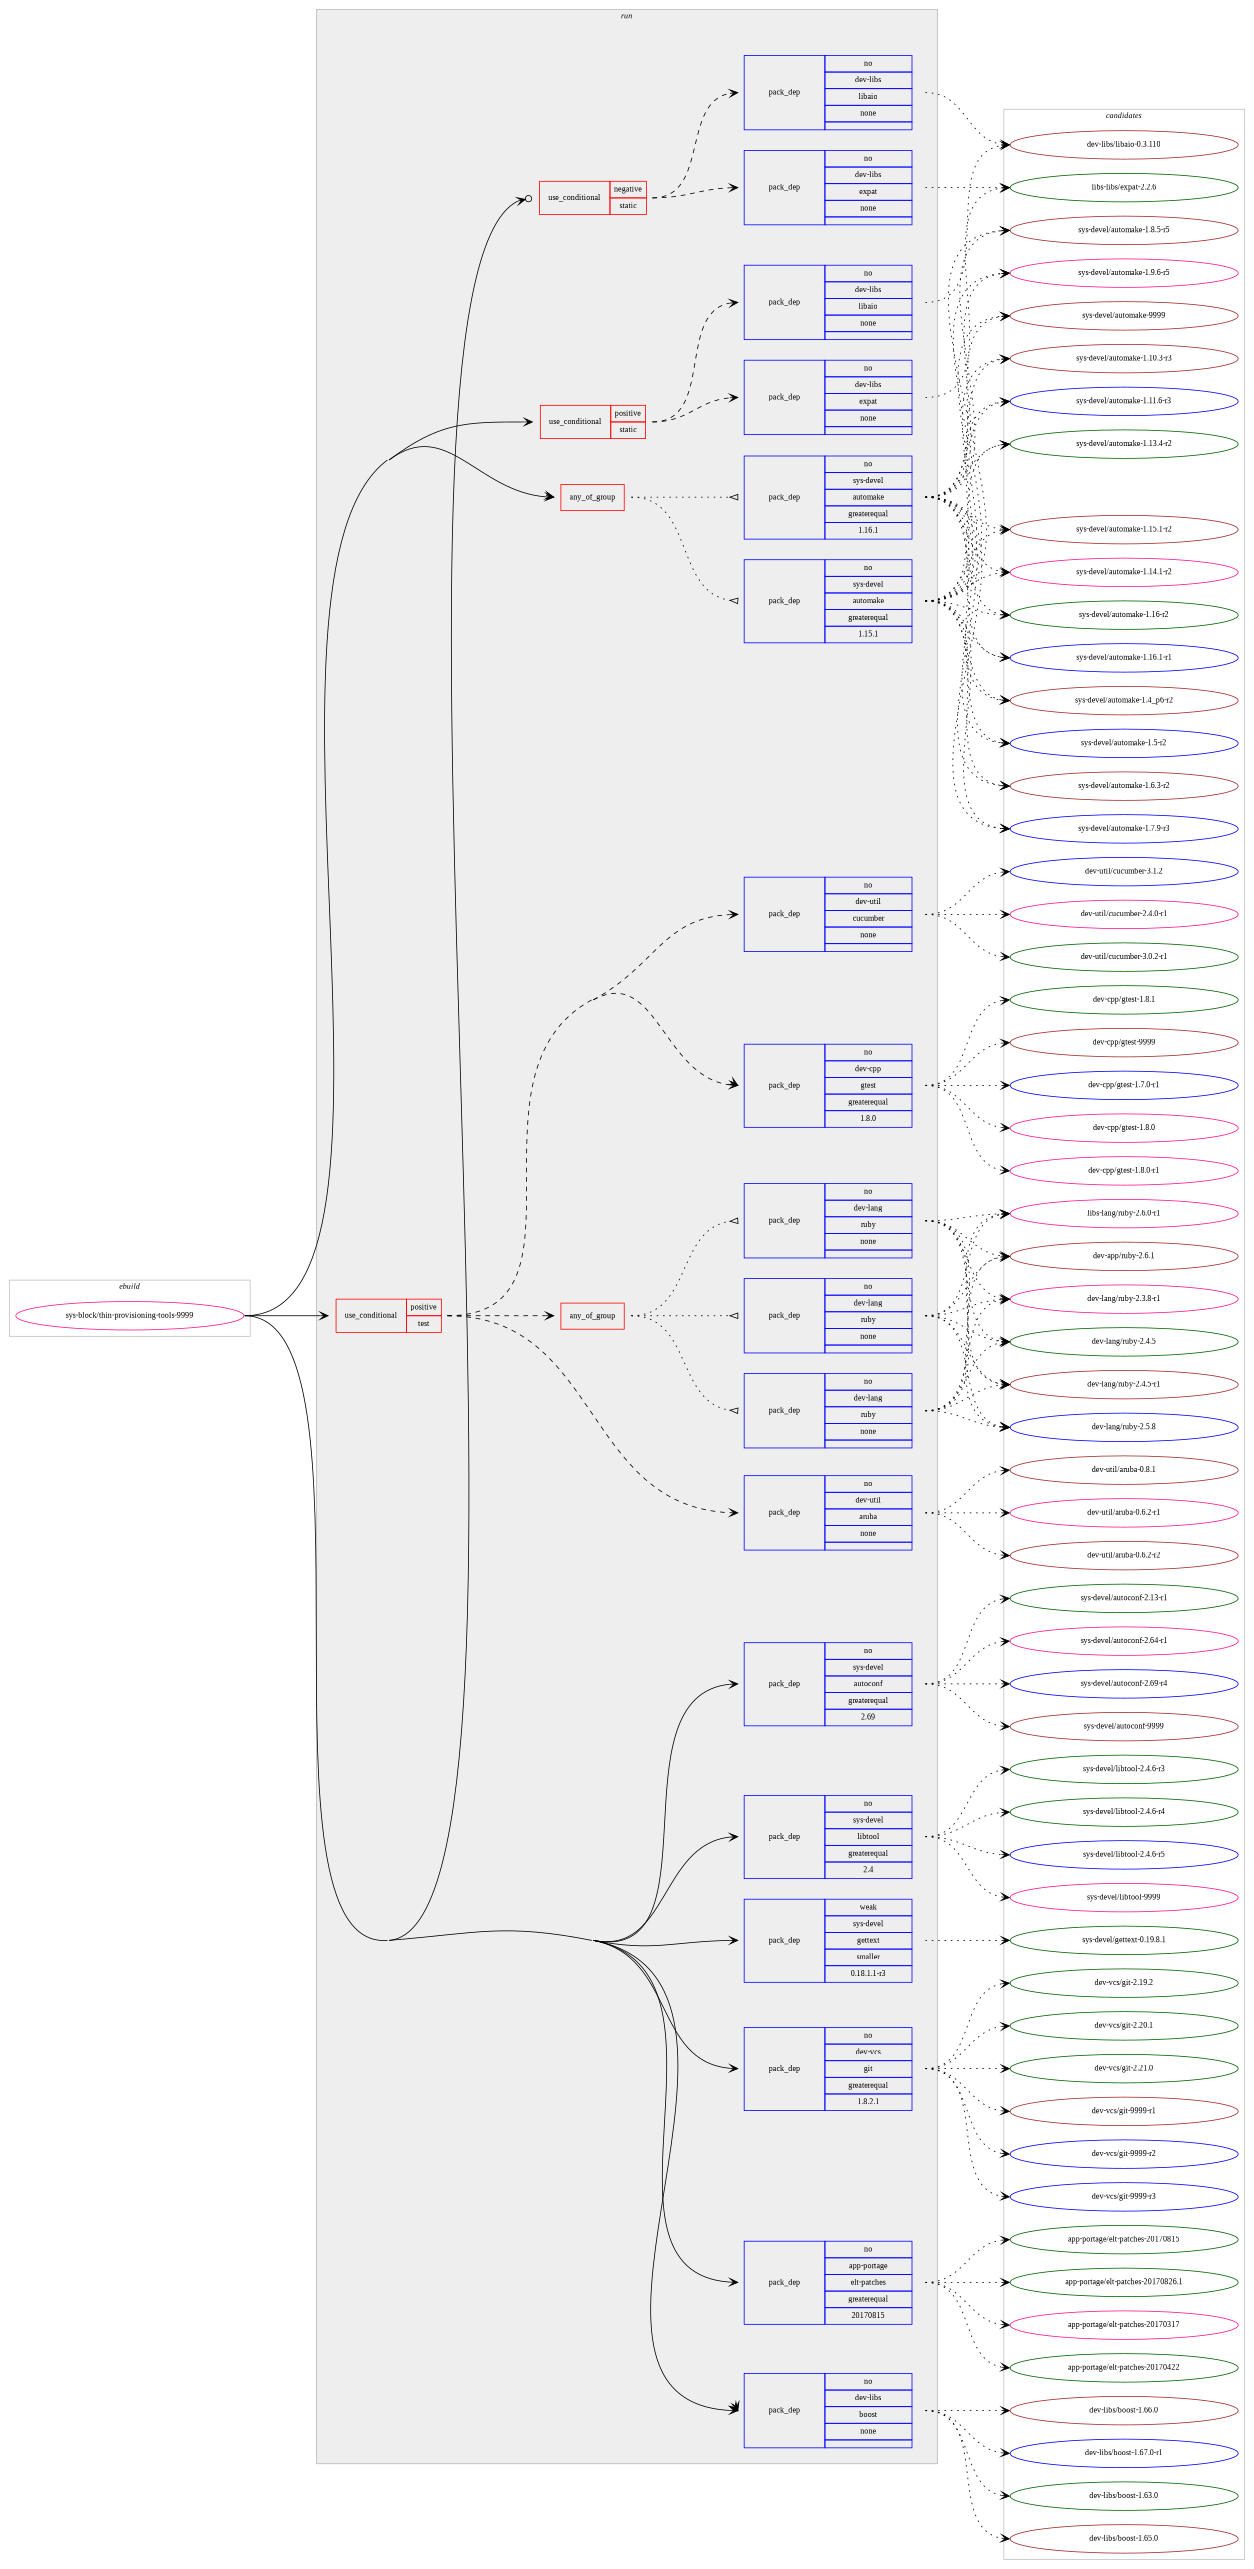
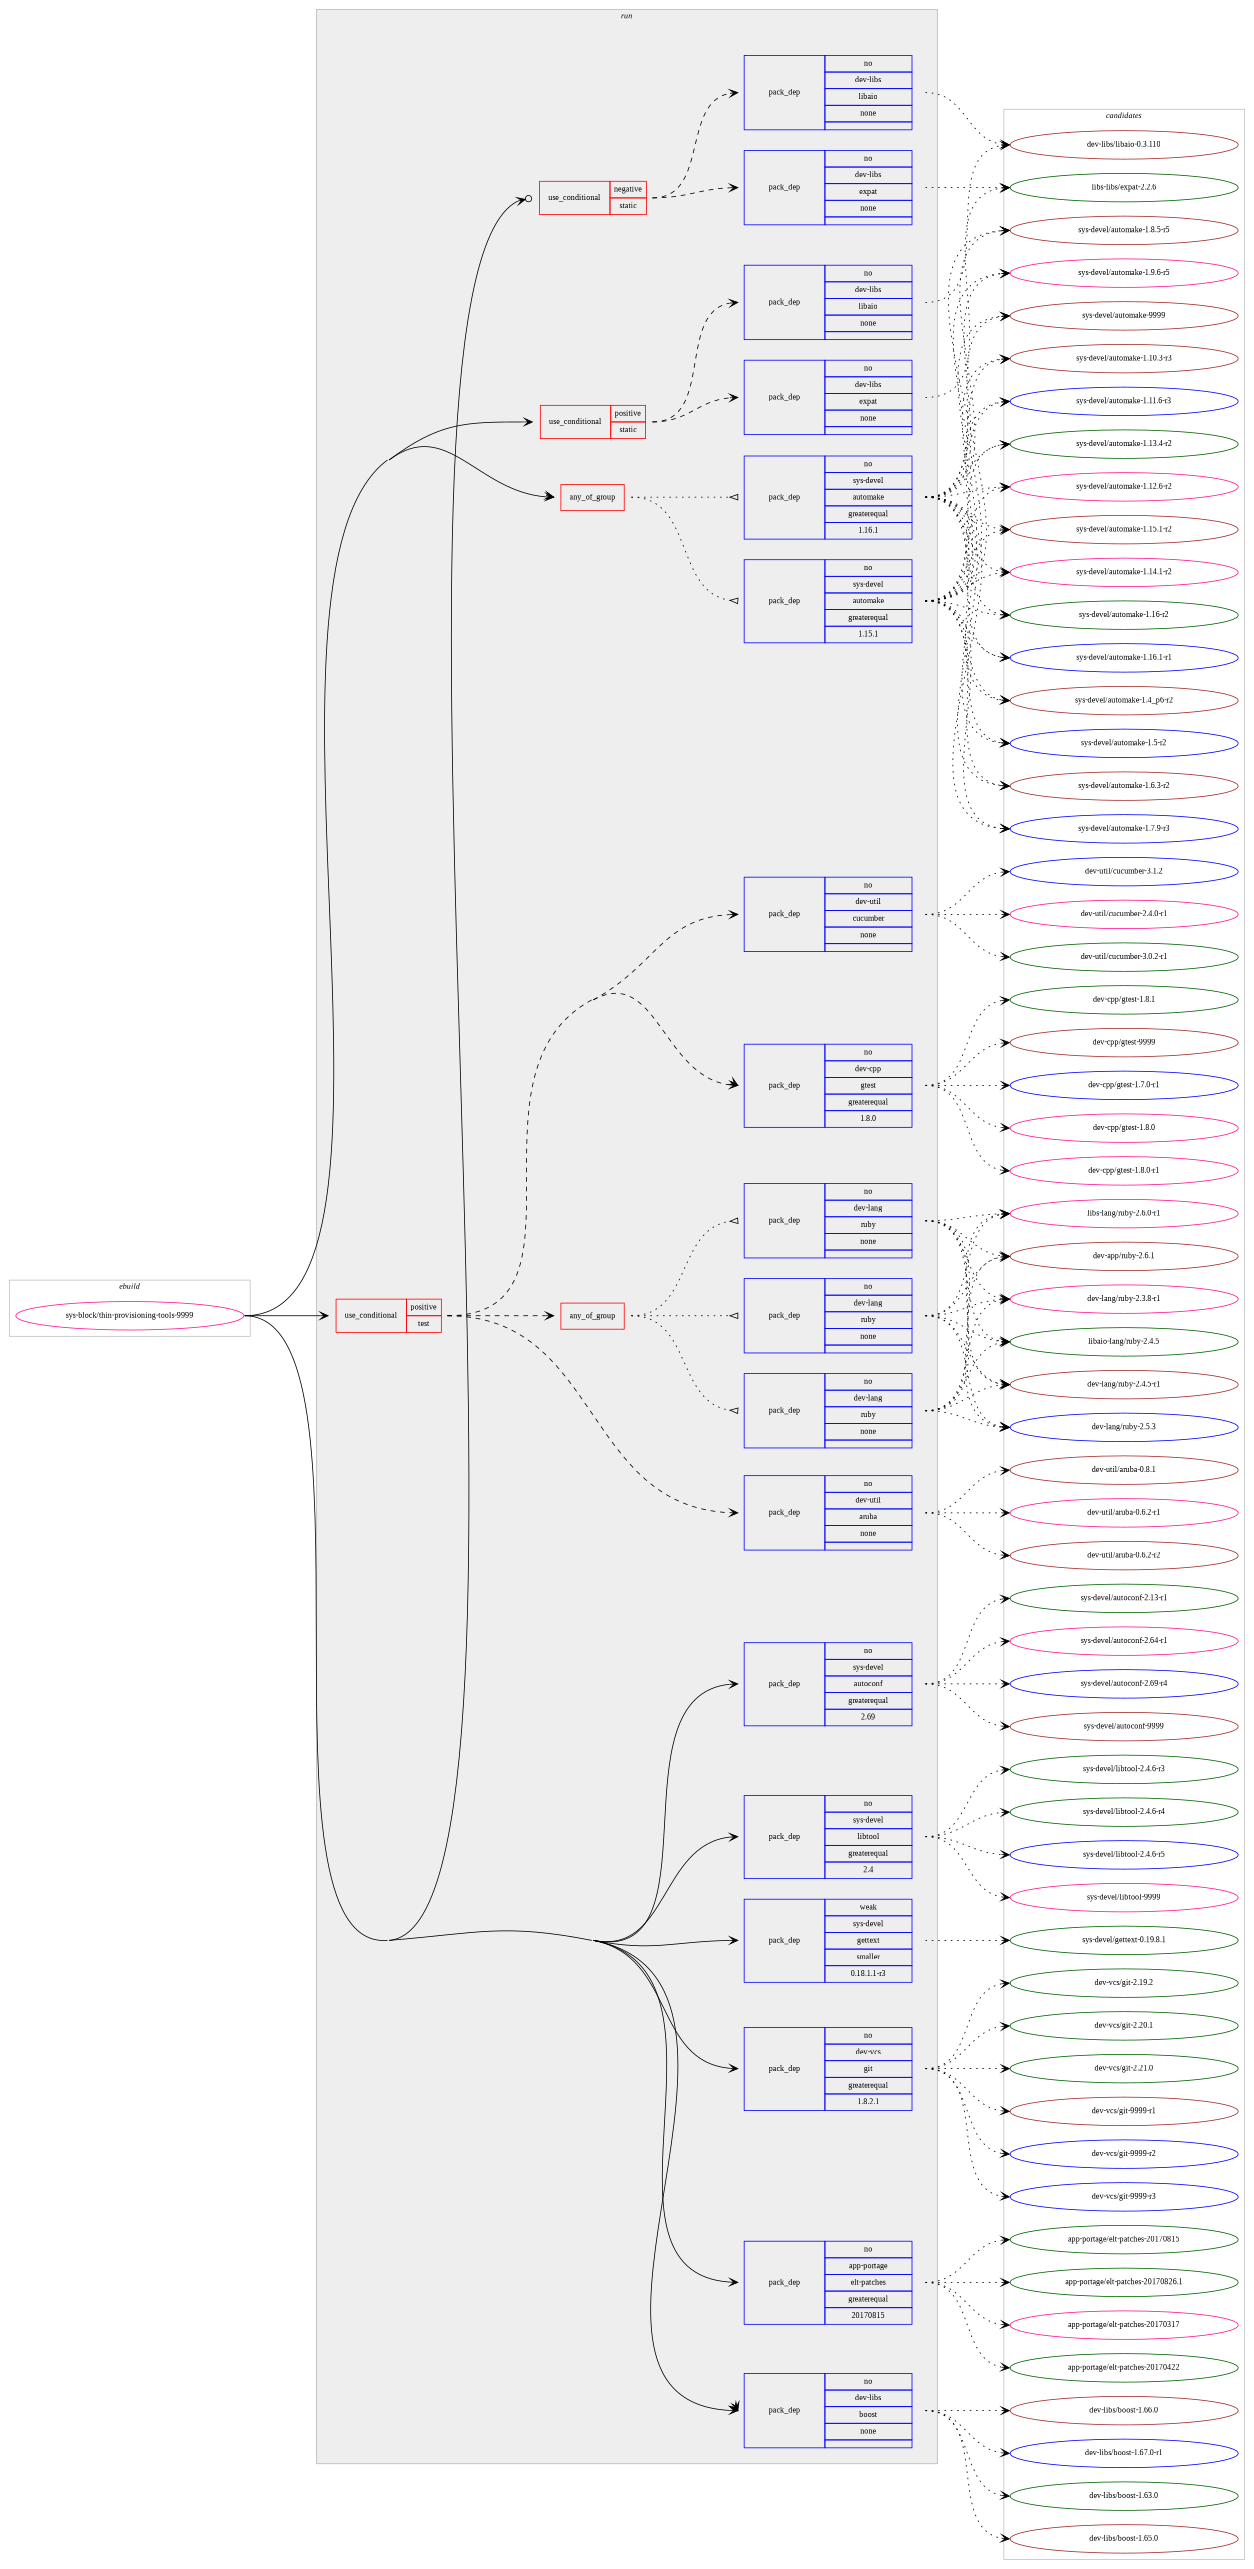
none -> (1124, 487)
(1124, 1342) -> (1124, 1342)
(1124, 1427) -> (1124, 1427)
